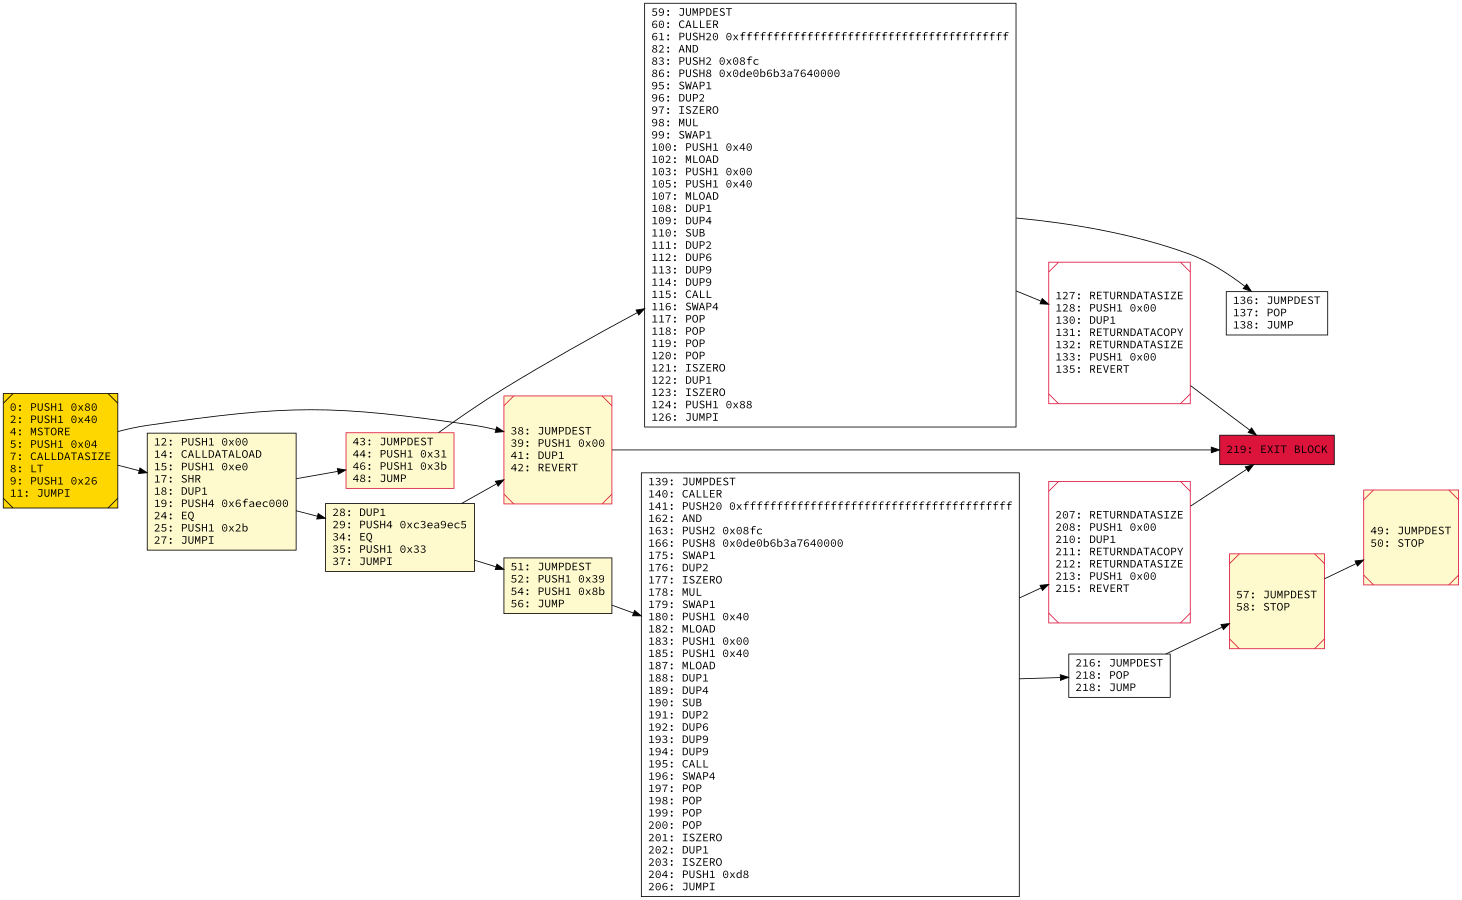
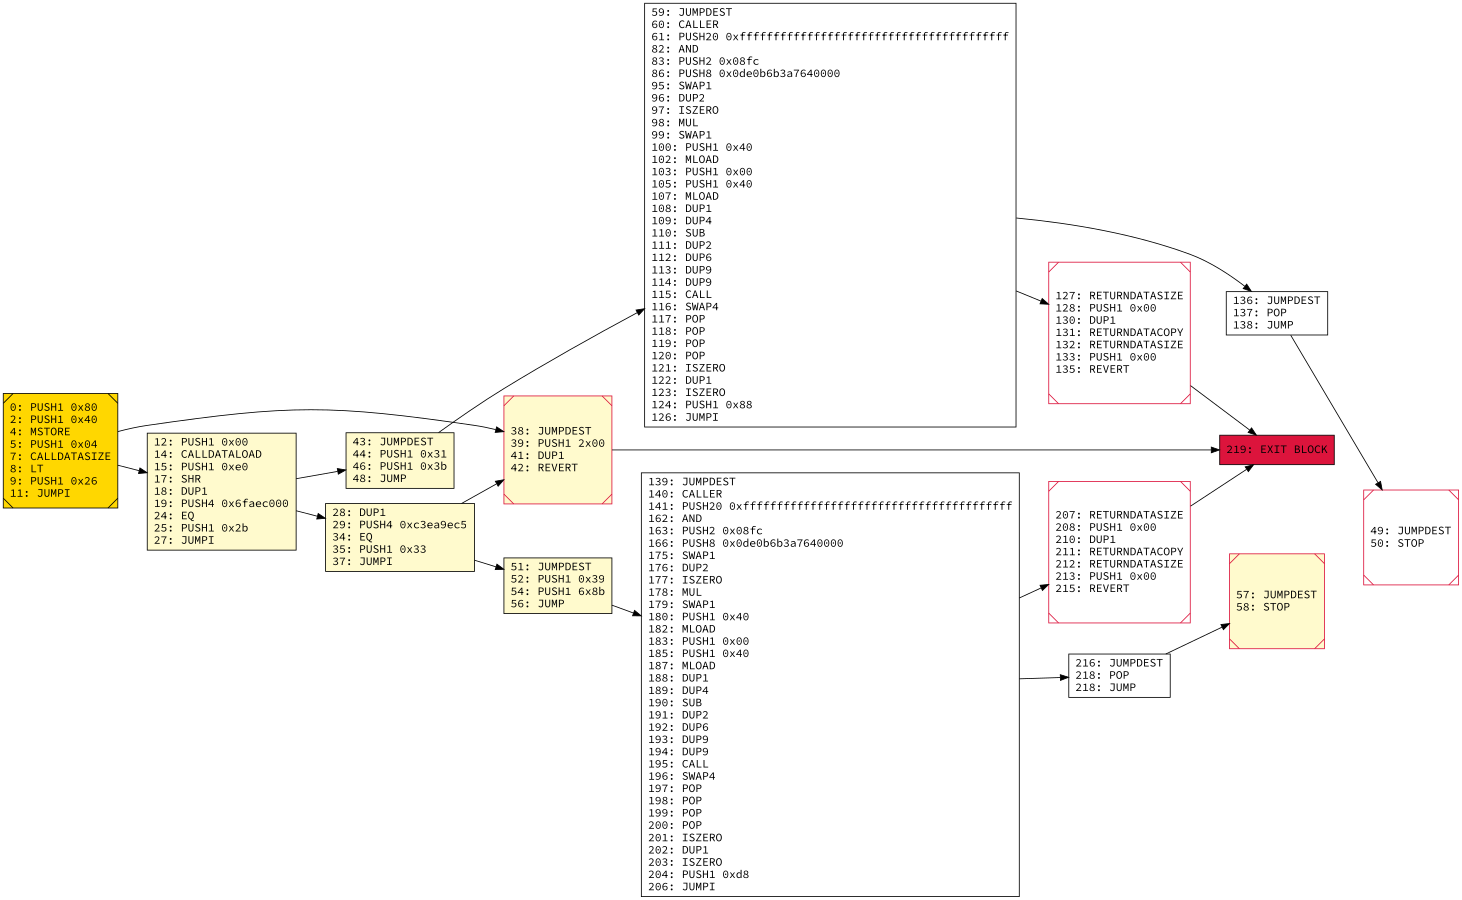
(558, 450) -> (558, 450)
(400, 461) -> (400, 461)
(1411, 537) -> (1411, 537)
(1340, 571) -> (1334, 409)
(558, 586) -> (558, 586)
